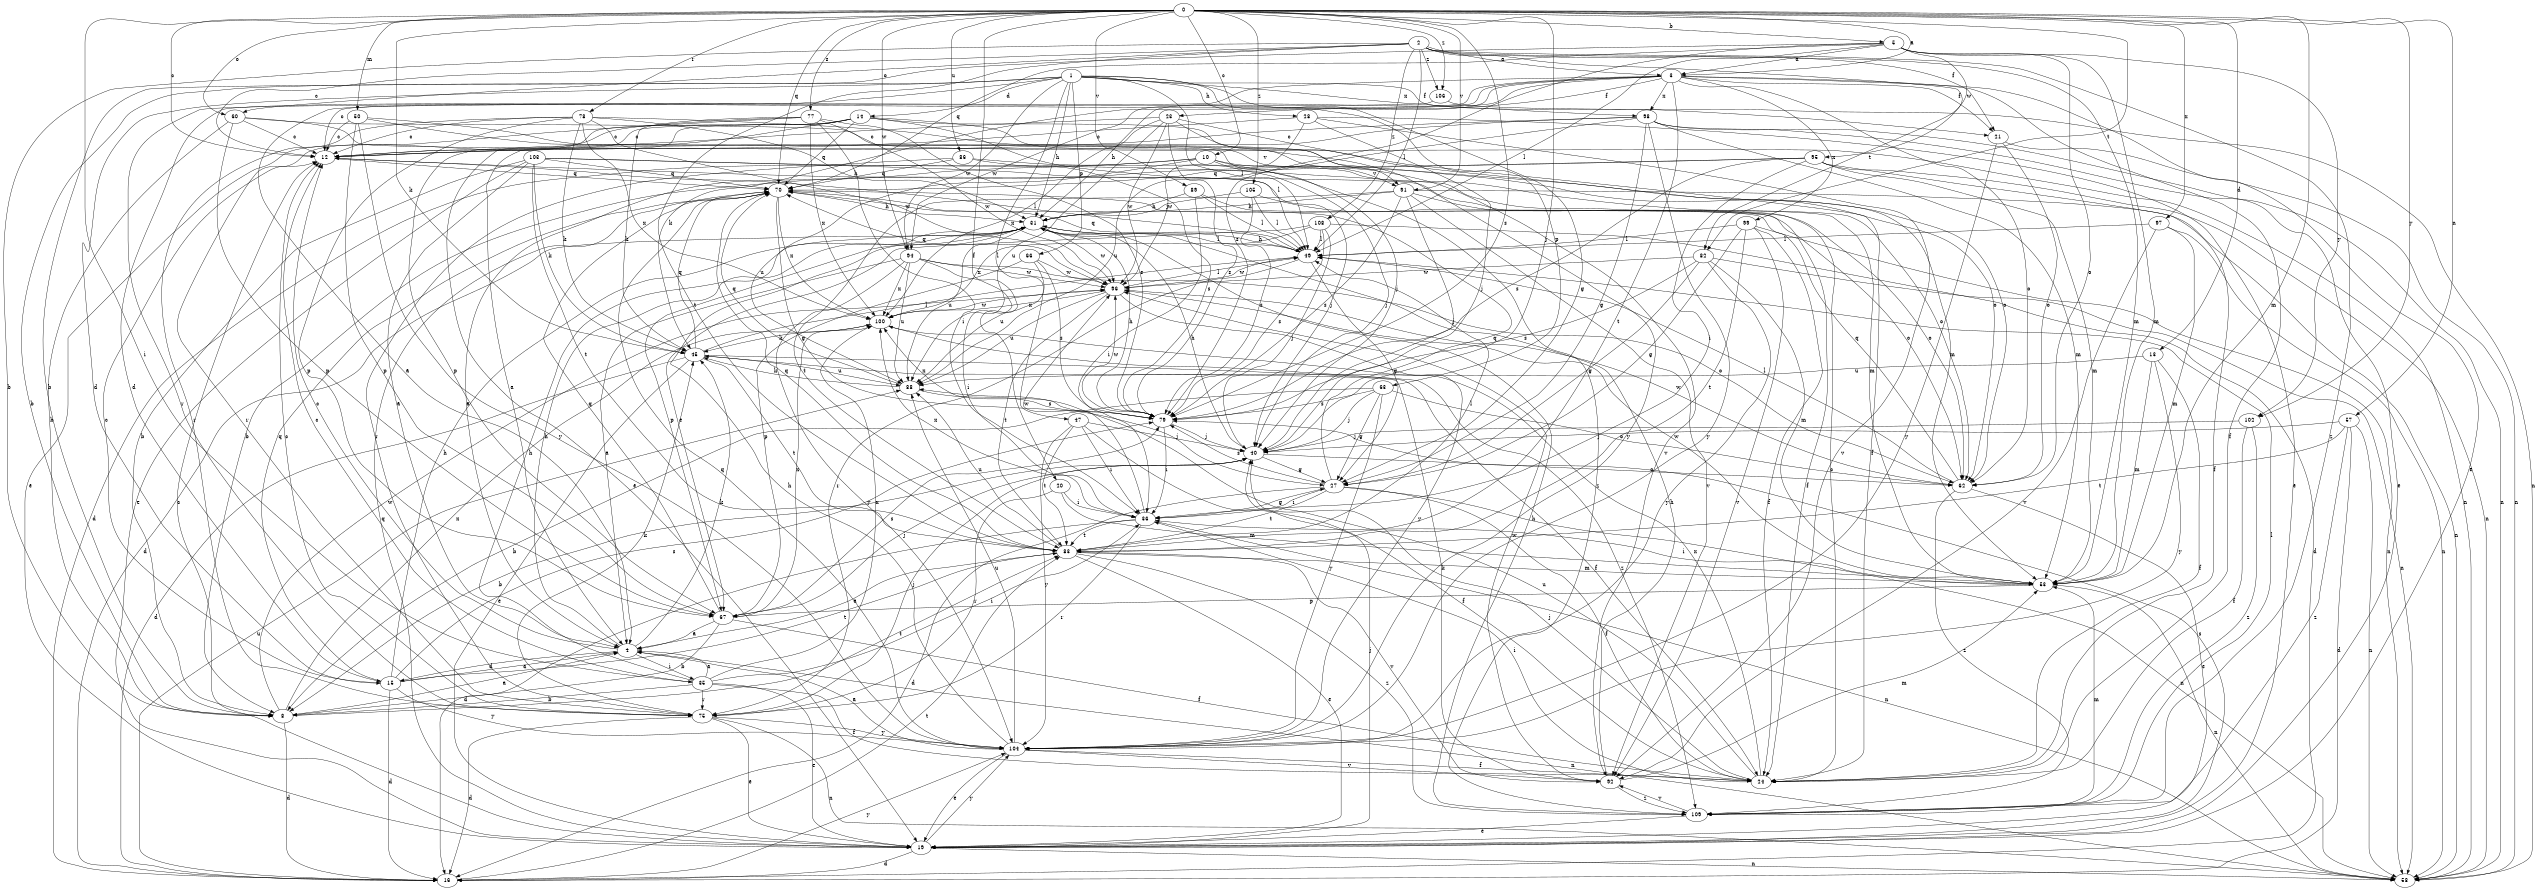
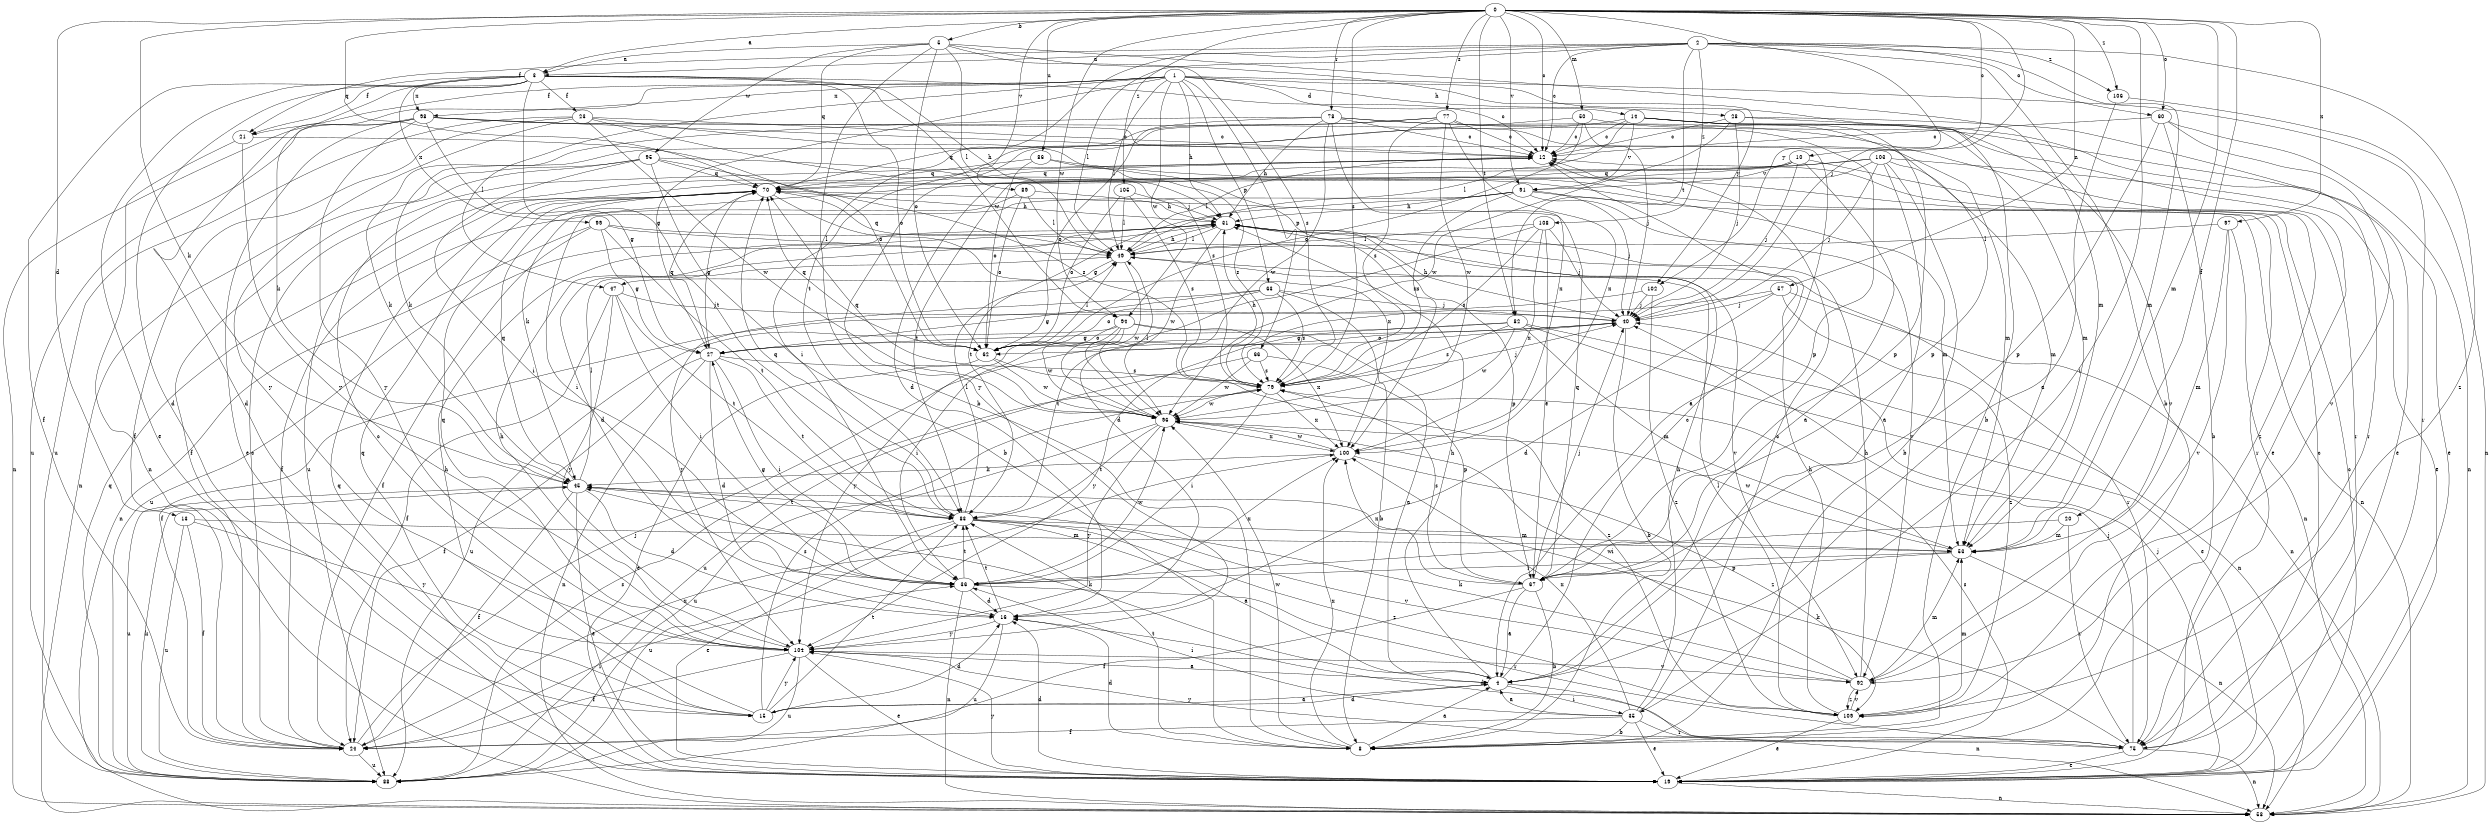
(1390, 366) -> (871, 281)
none -> (2216, 581)
